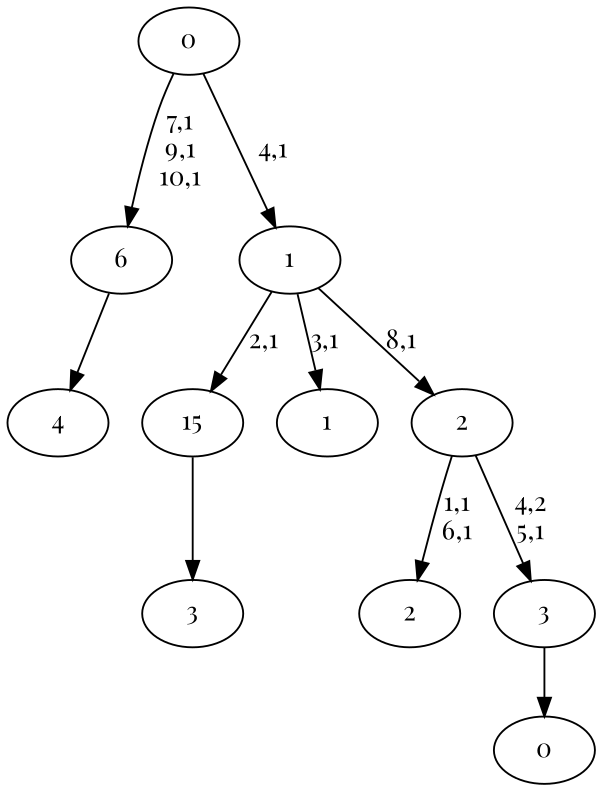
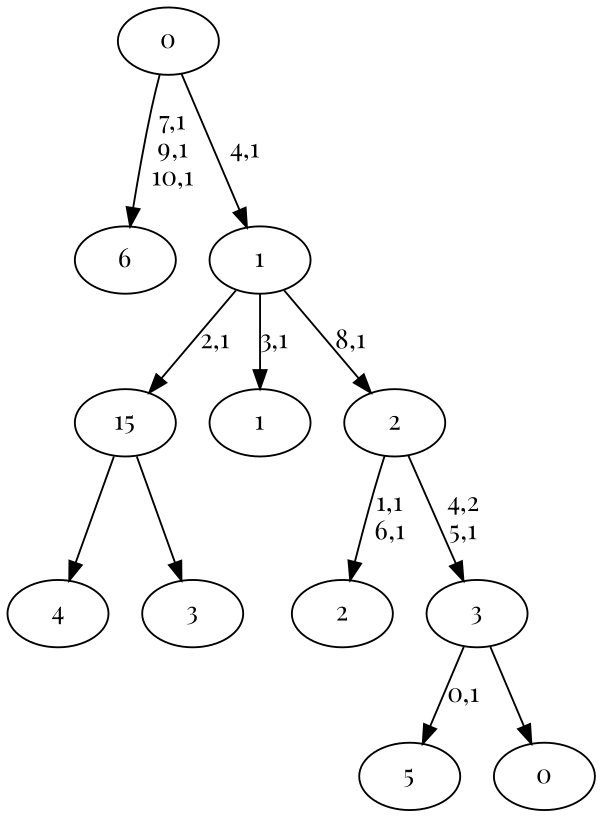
(93, 333) -> (95, 509)
none -> (410, 776)
